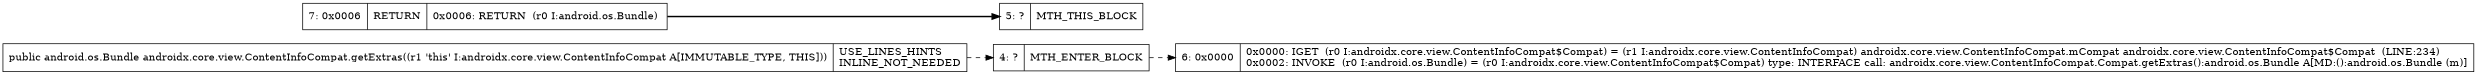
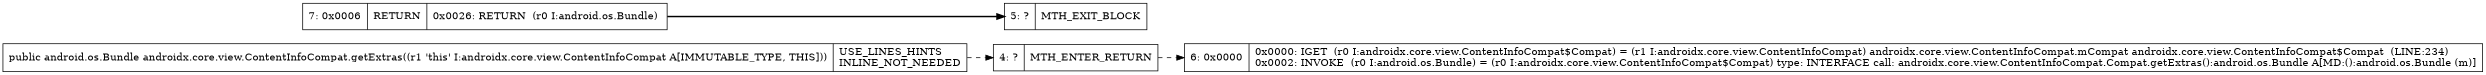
(547, 16) -> (547, 16)
(1087, 16) -> (1091, 16)
(1087, 57) -> (1091, 57)
